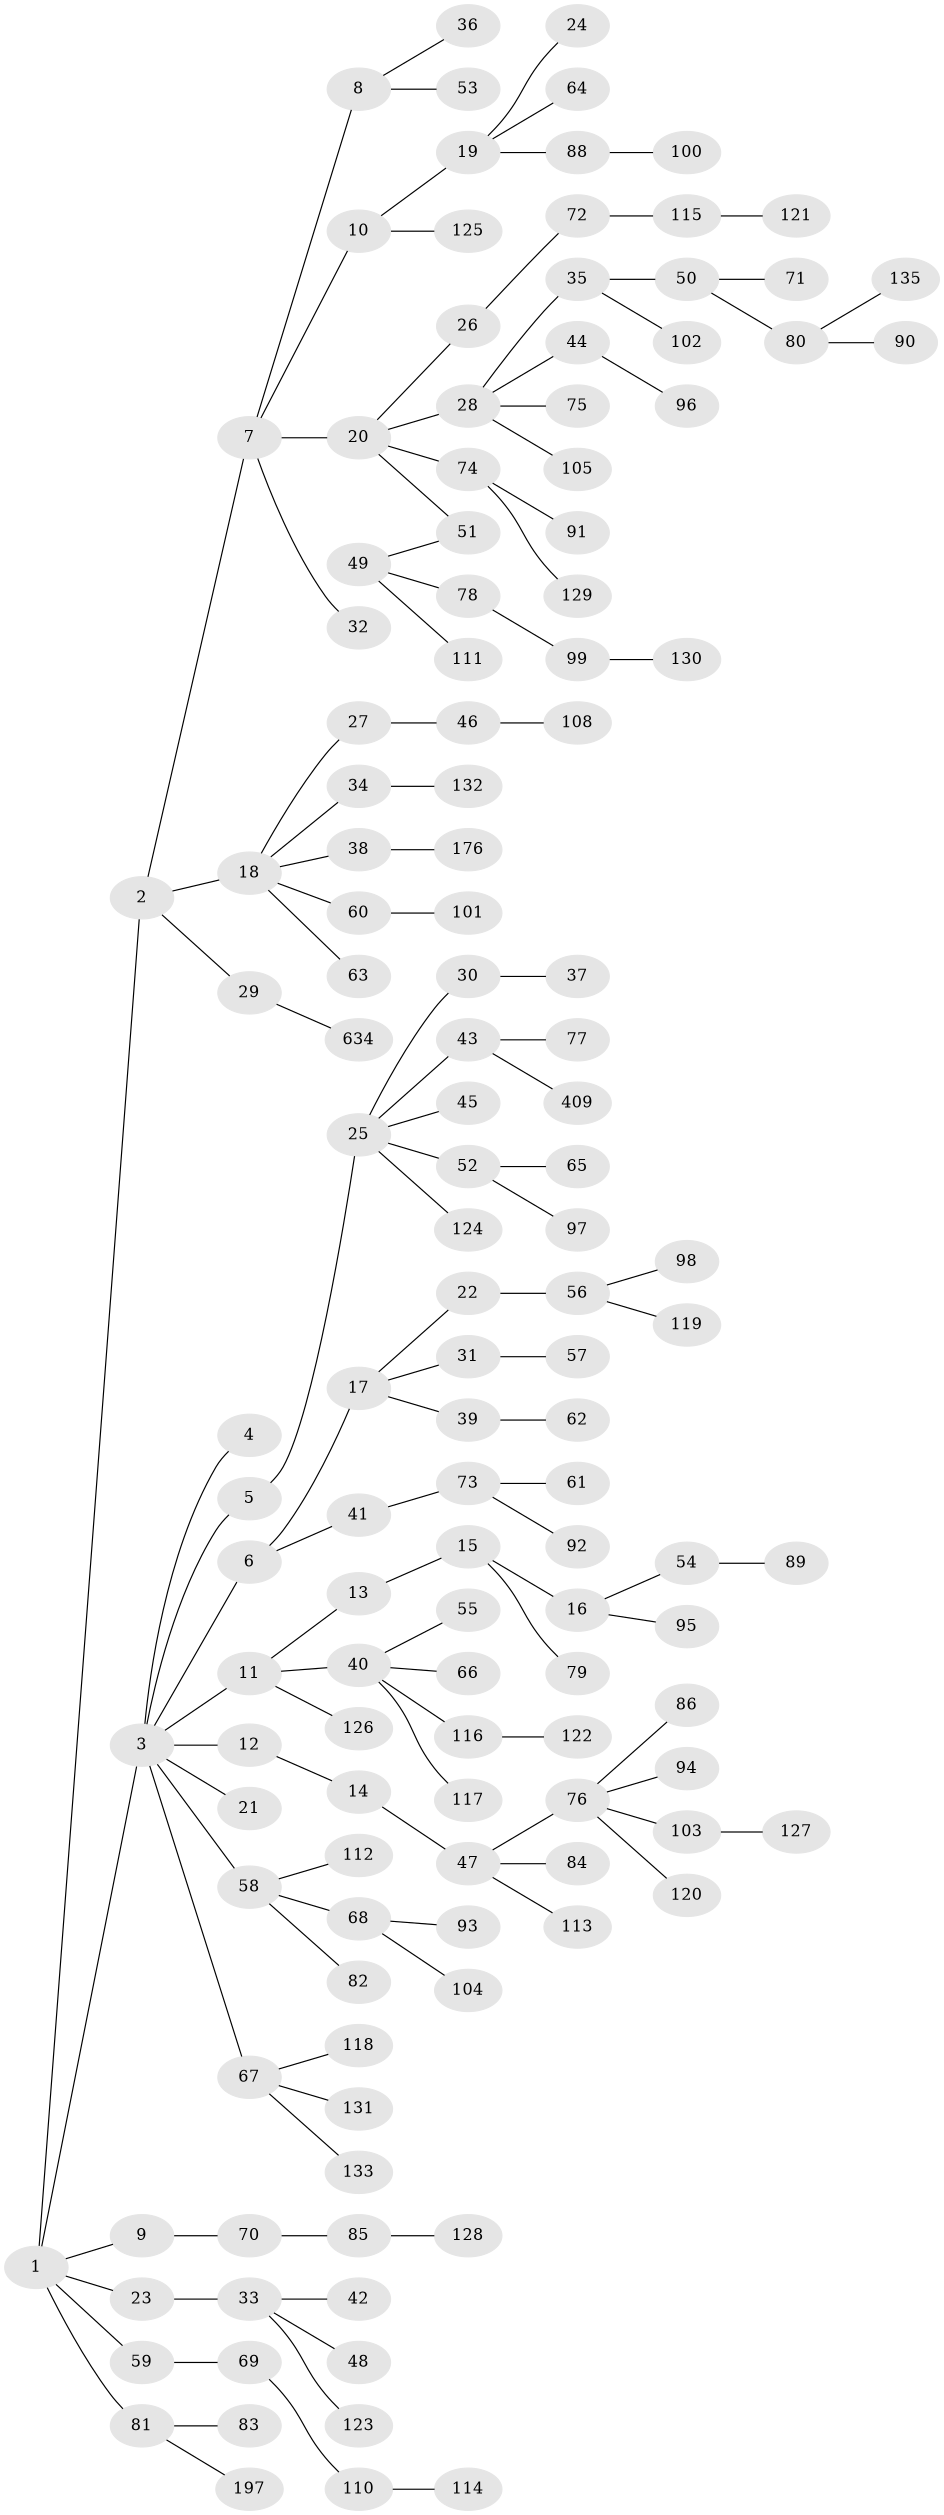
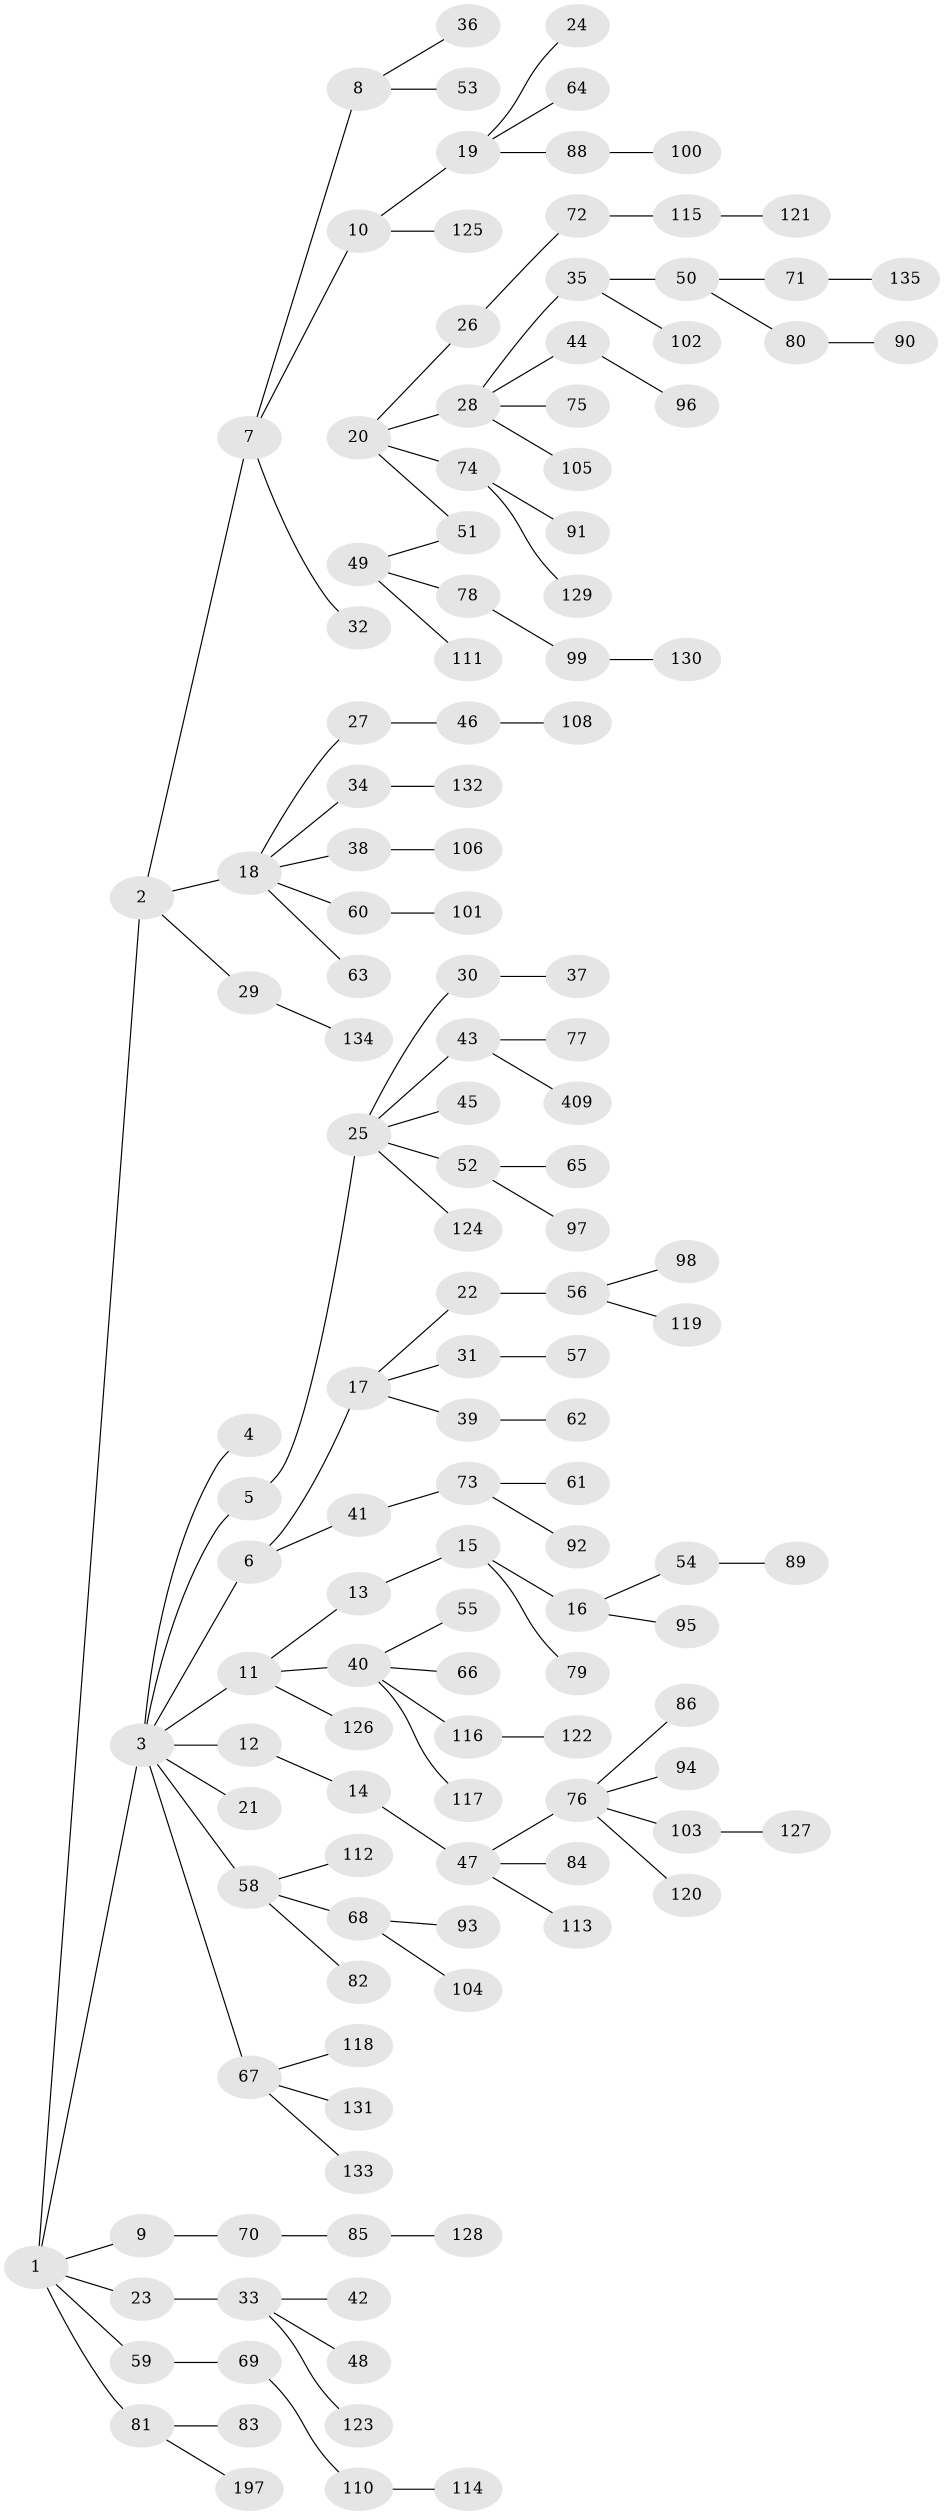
(851, 311) -> (850, 279)
(304, 438) -> none
(468, 850) -> (468, 850)
(359, 1040) -> (359, 1040)
